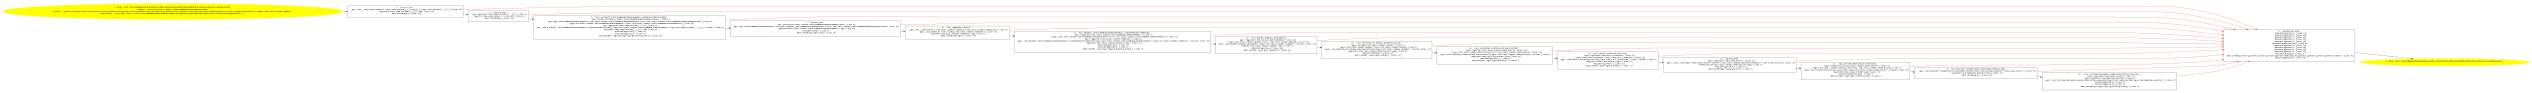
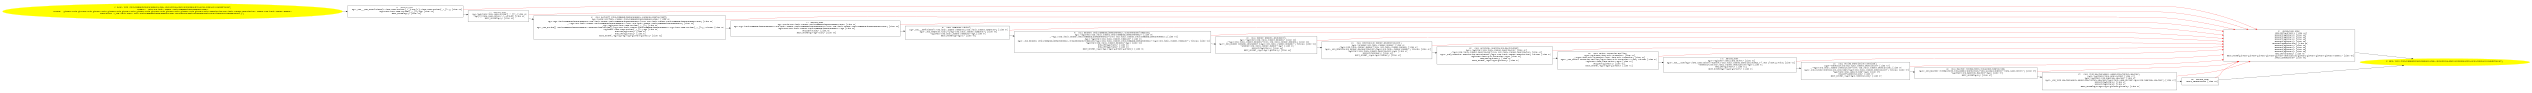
none -> (2200, 81)
